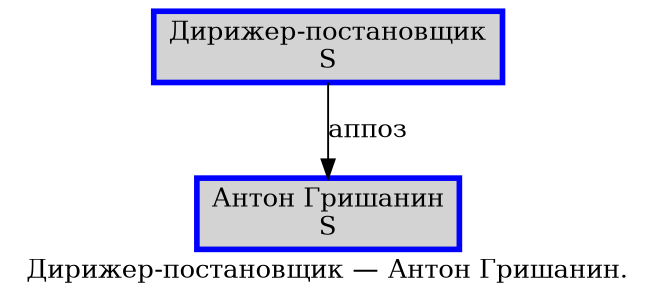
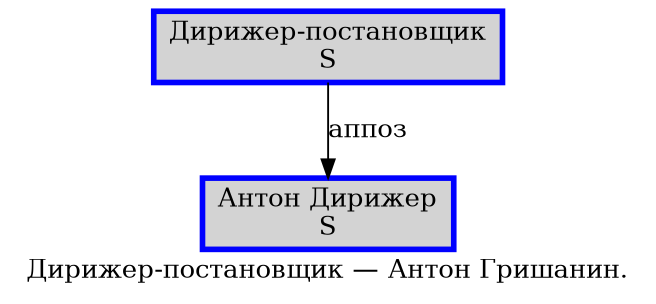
(328, 214) -> (328, 214)
